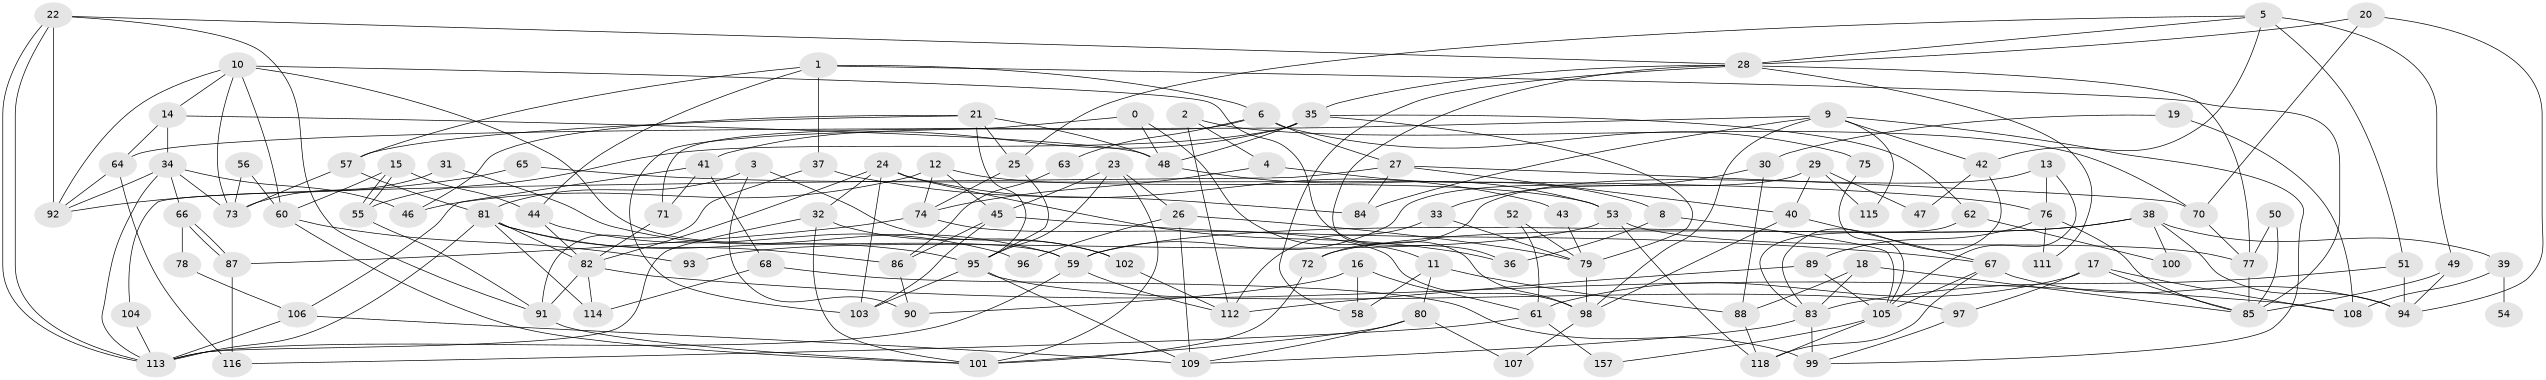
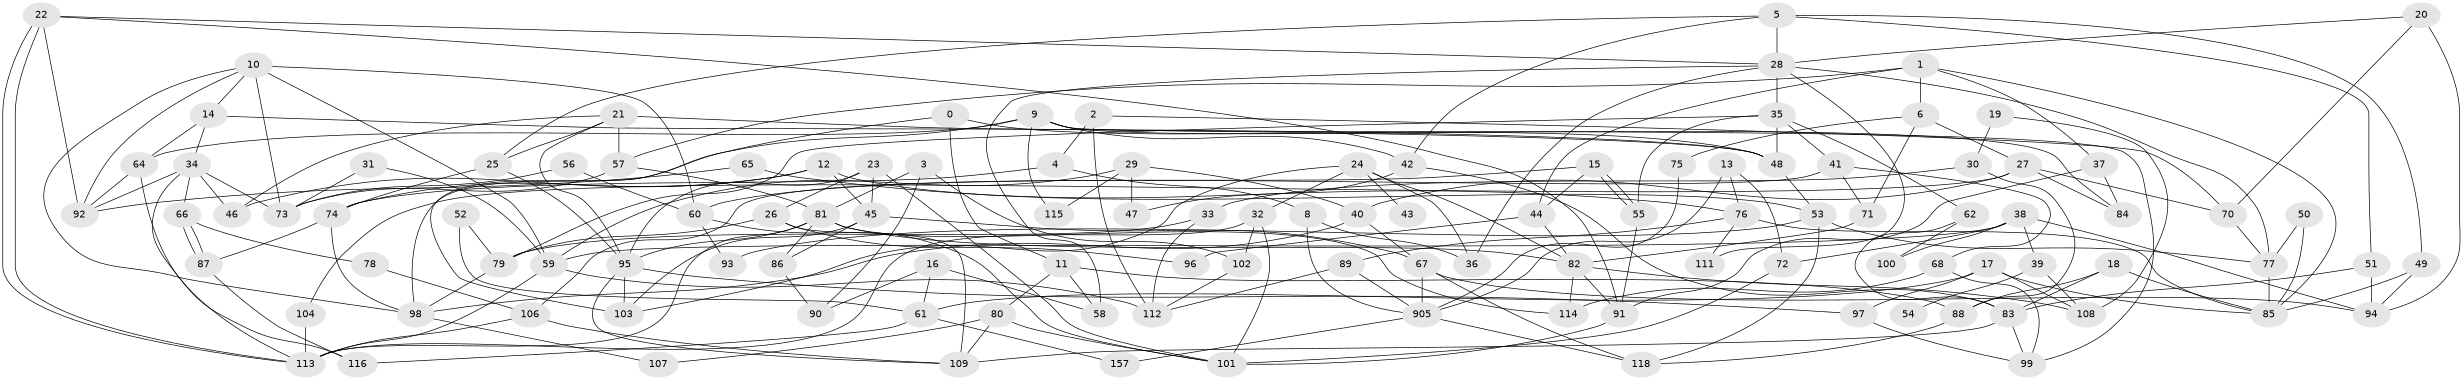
(1065, 165) -> none
(1576, 243) -> none
(1882, 315) -> (1422, 315)
